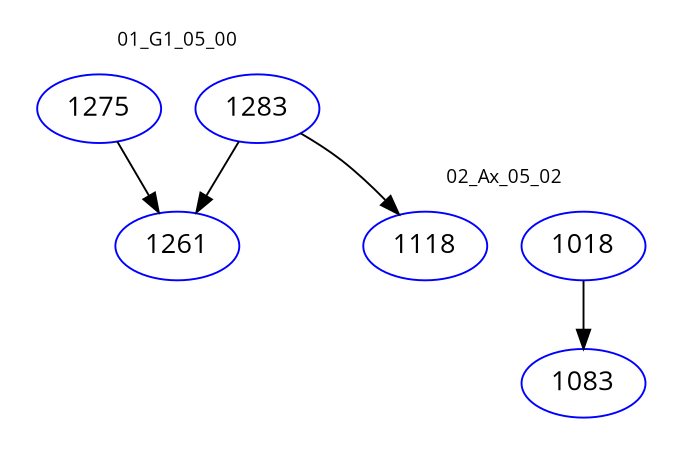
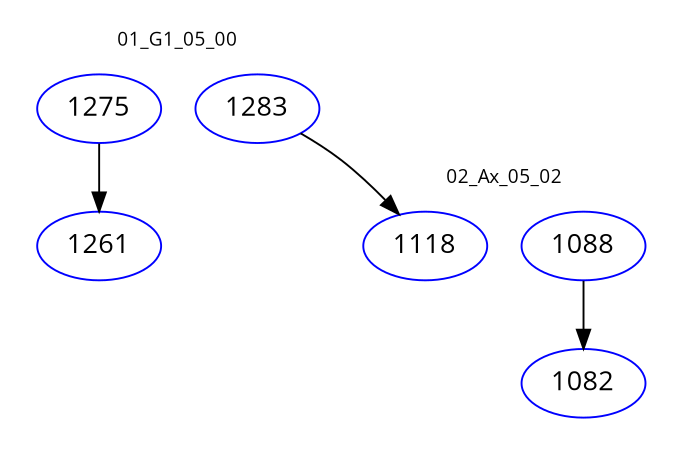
(223, 169) -> none
(584, 246) -> (584, 246)
(584, 383) -> (584, 383)
